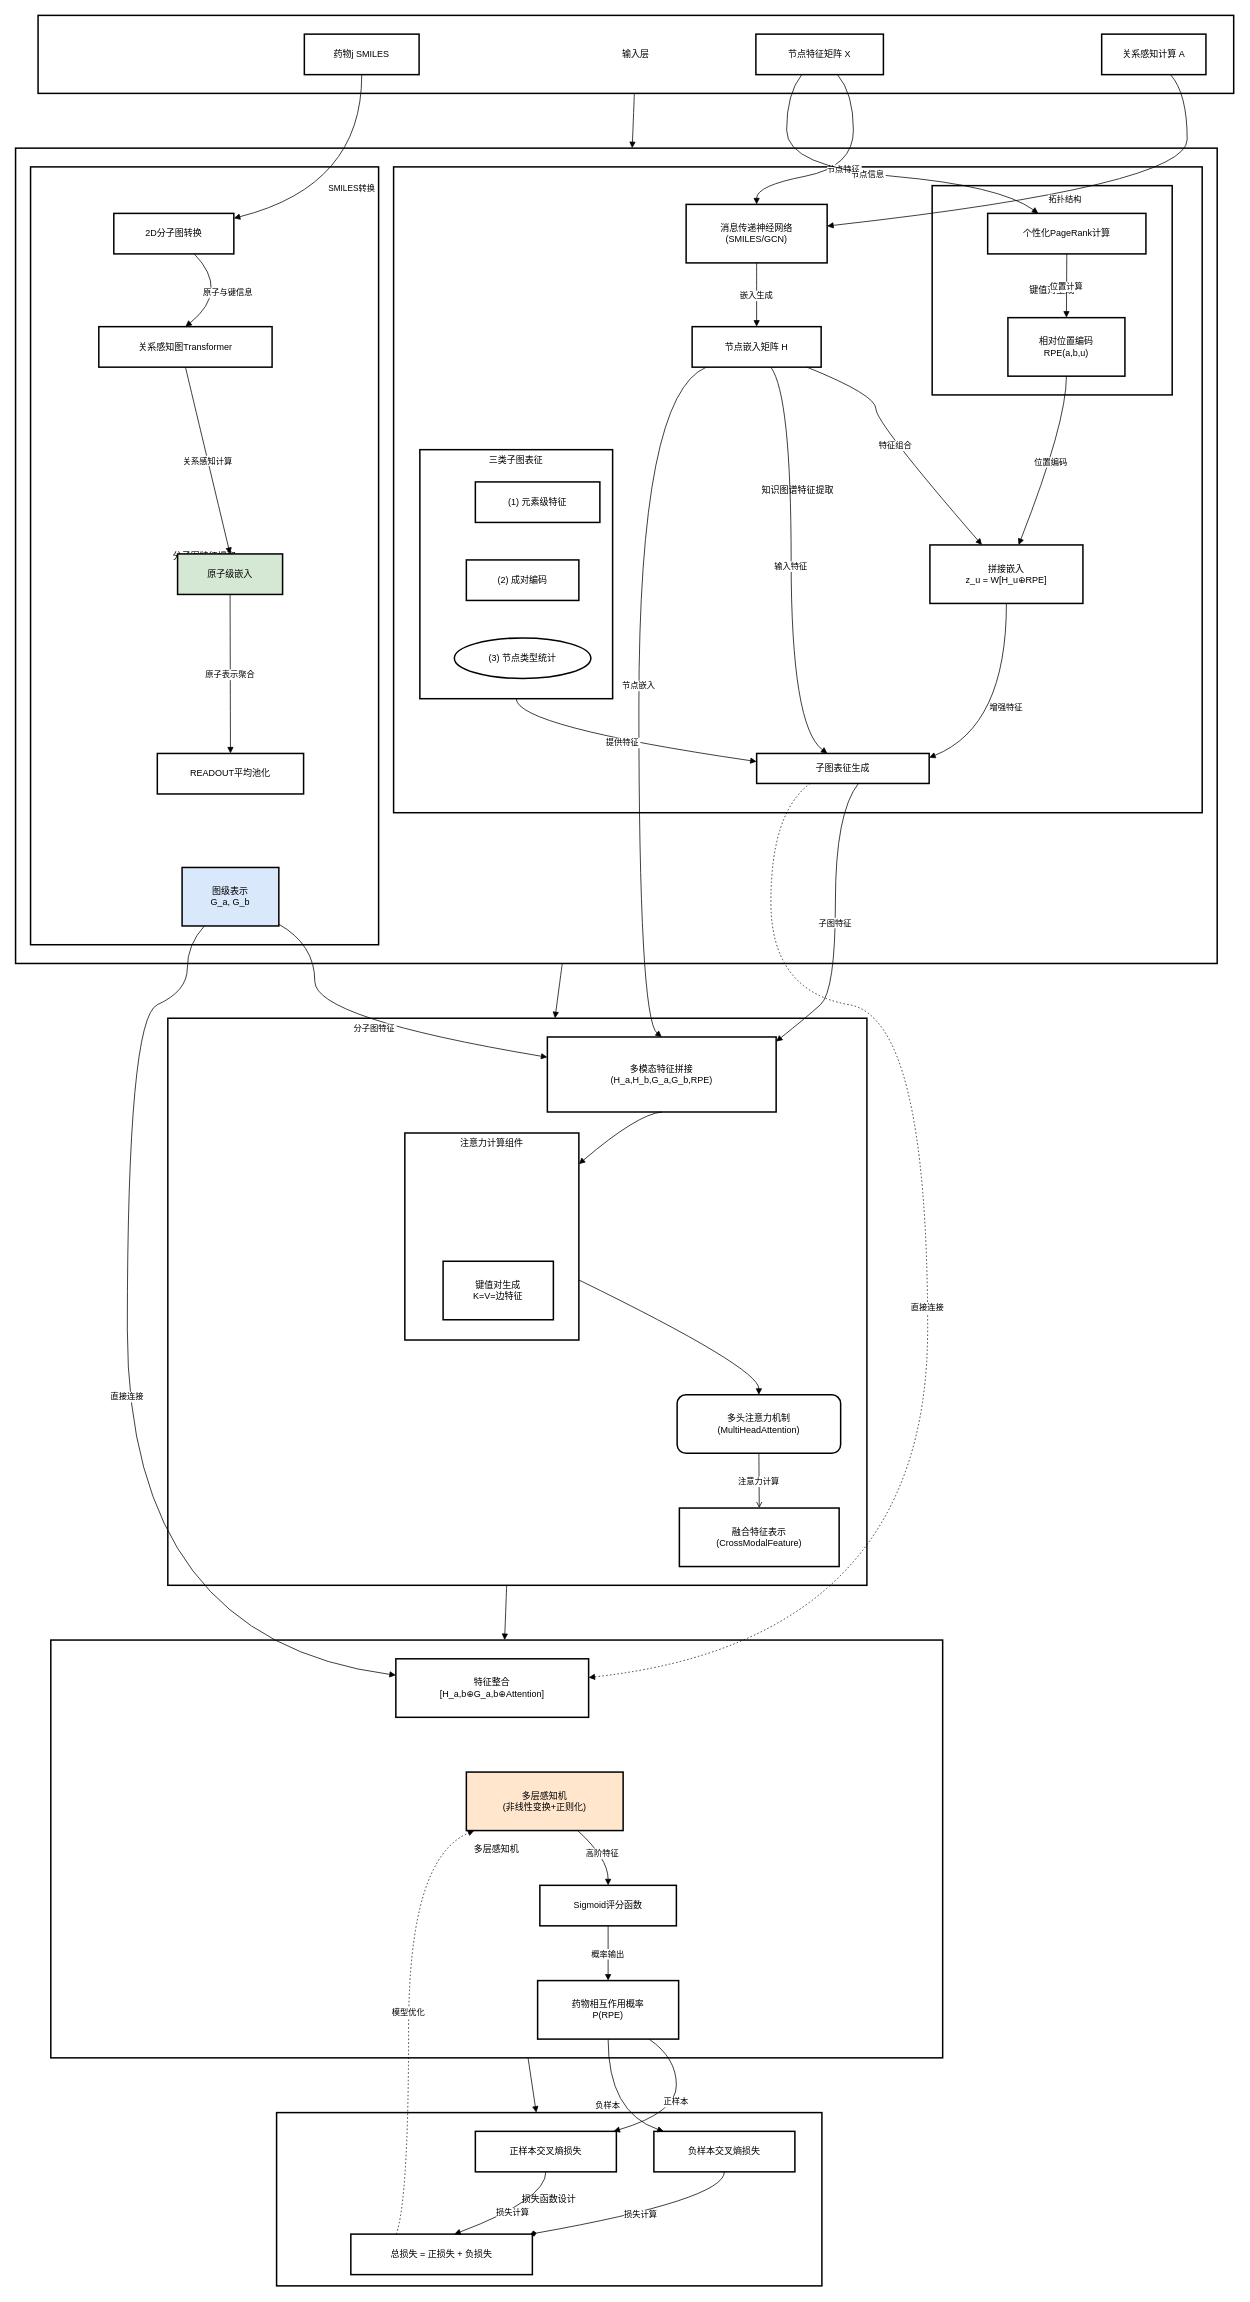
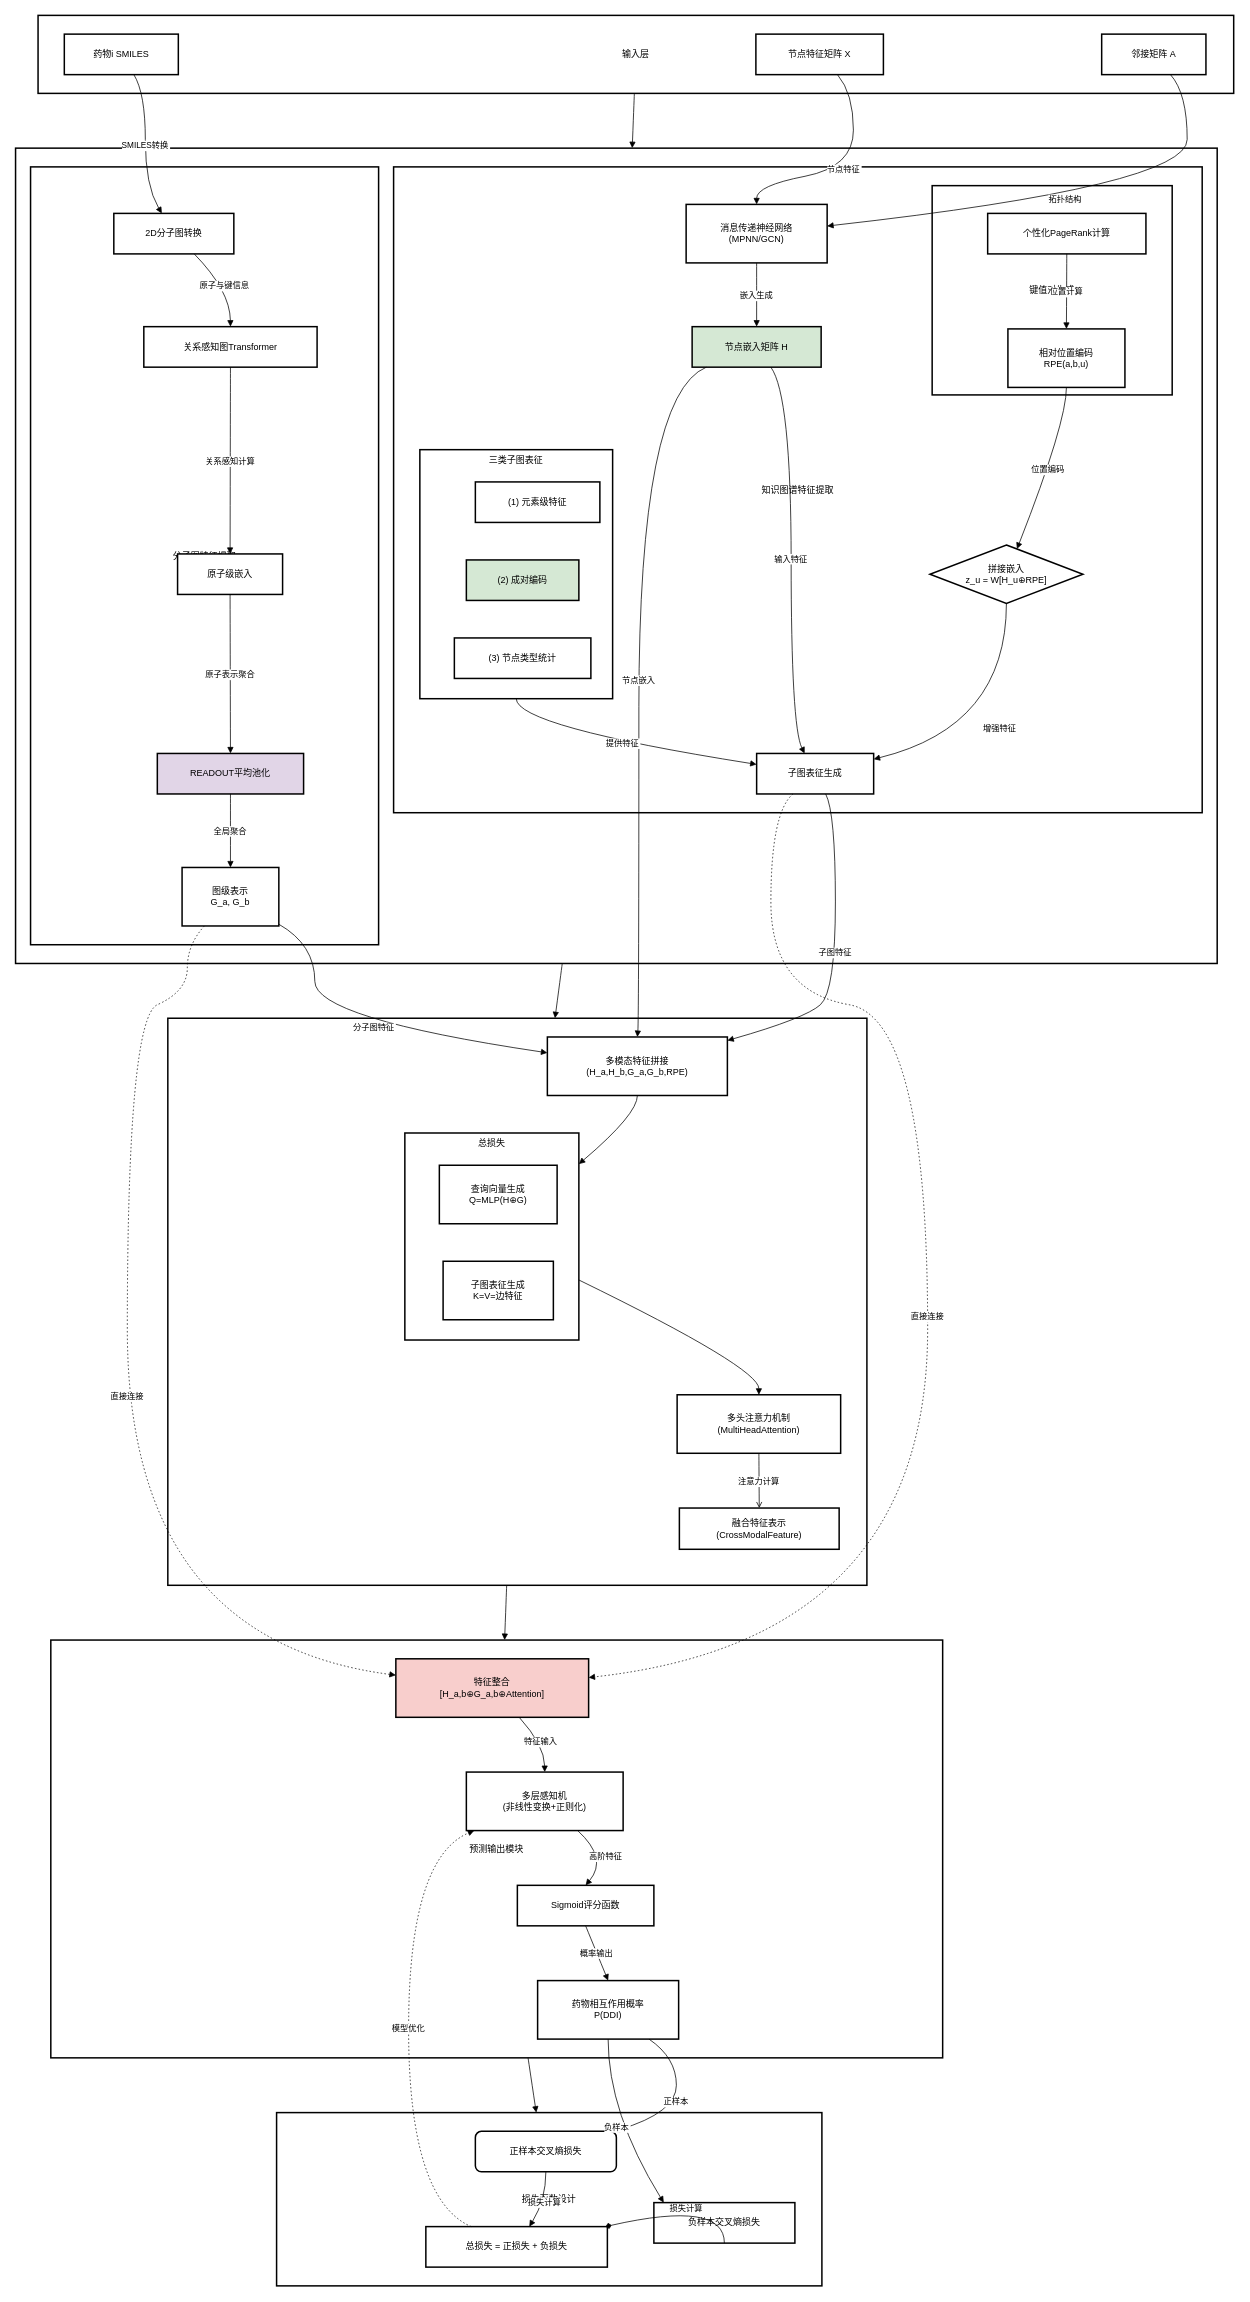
none -> (121, 54)
(362, 54) -> none
(1154, 54) -> (1154, 54)
none -> (145, 143)
(329, 168) -> none
(898, 177) -> none
(756, 234) -> (756, 234)
(185, 347) -> (230, 347)
(756, 347) -> (756, 347)
(1066, 347) -> (1066, 358)
(899, 446) -> none
(230, 574) -> (230, 574)
(1006, 574) -> (1006, 574)
(522, 580) -> (522, 580)
(522, 658) -> (522, 658)
(843, 768) -> (815, 774)
(230, 774) -> (230, 774)
none -> (230, 828)
(230, 897) -> (230, 897)
(662, 1074) -> (637, 1066)
(492, 1144) -> (492, 1144)
(131, 1154) -> (131, 1154)
none -> (498, 1194)
(498, 1290) -> (498, 1290)
(759, 1424) -> (759, 1424)
(759, 1537) -> (759, 1529)
(492, 1688) -> (492, 1688)
none -> (536, 1739)
(545, 1801) -> (545, 1801)
(497, 1849) -> (497, 1849)
(608, 1905) -> (585, 1905)
(608, 2010) -> (608, 2010)
(546, 2151) -> (546, 2151)
(724, 2151) -> (724, 2223)
(441, 2254) -> (516, 2247)
